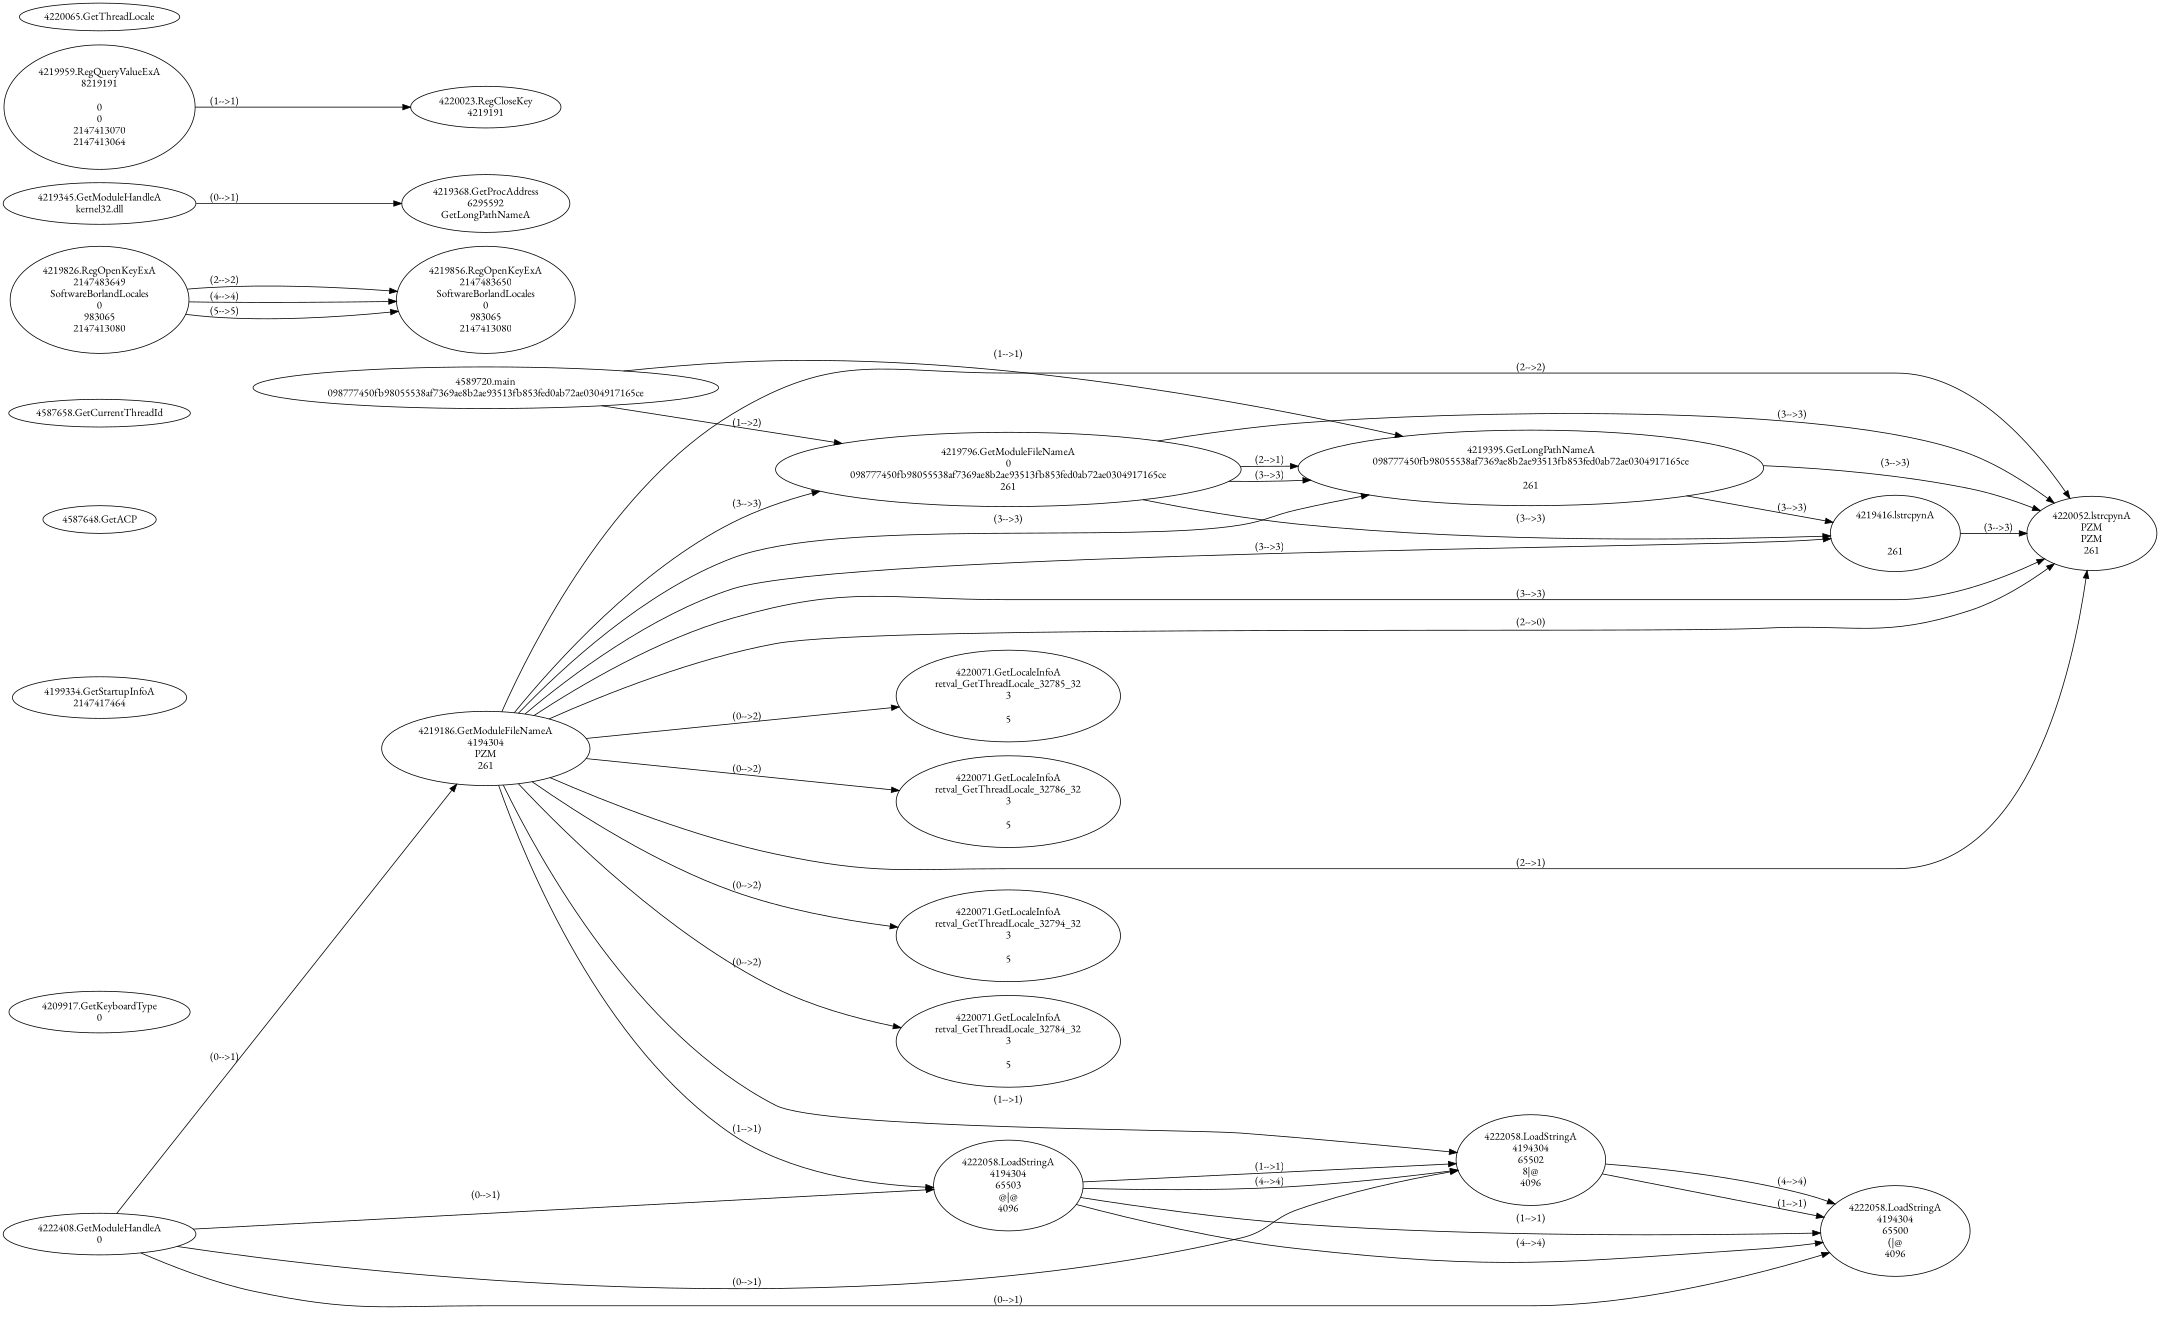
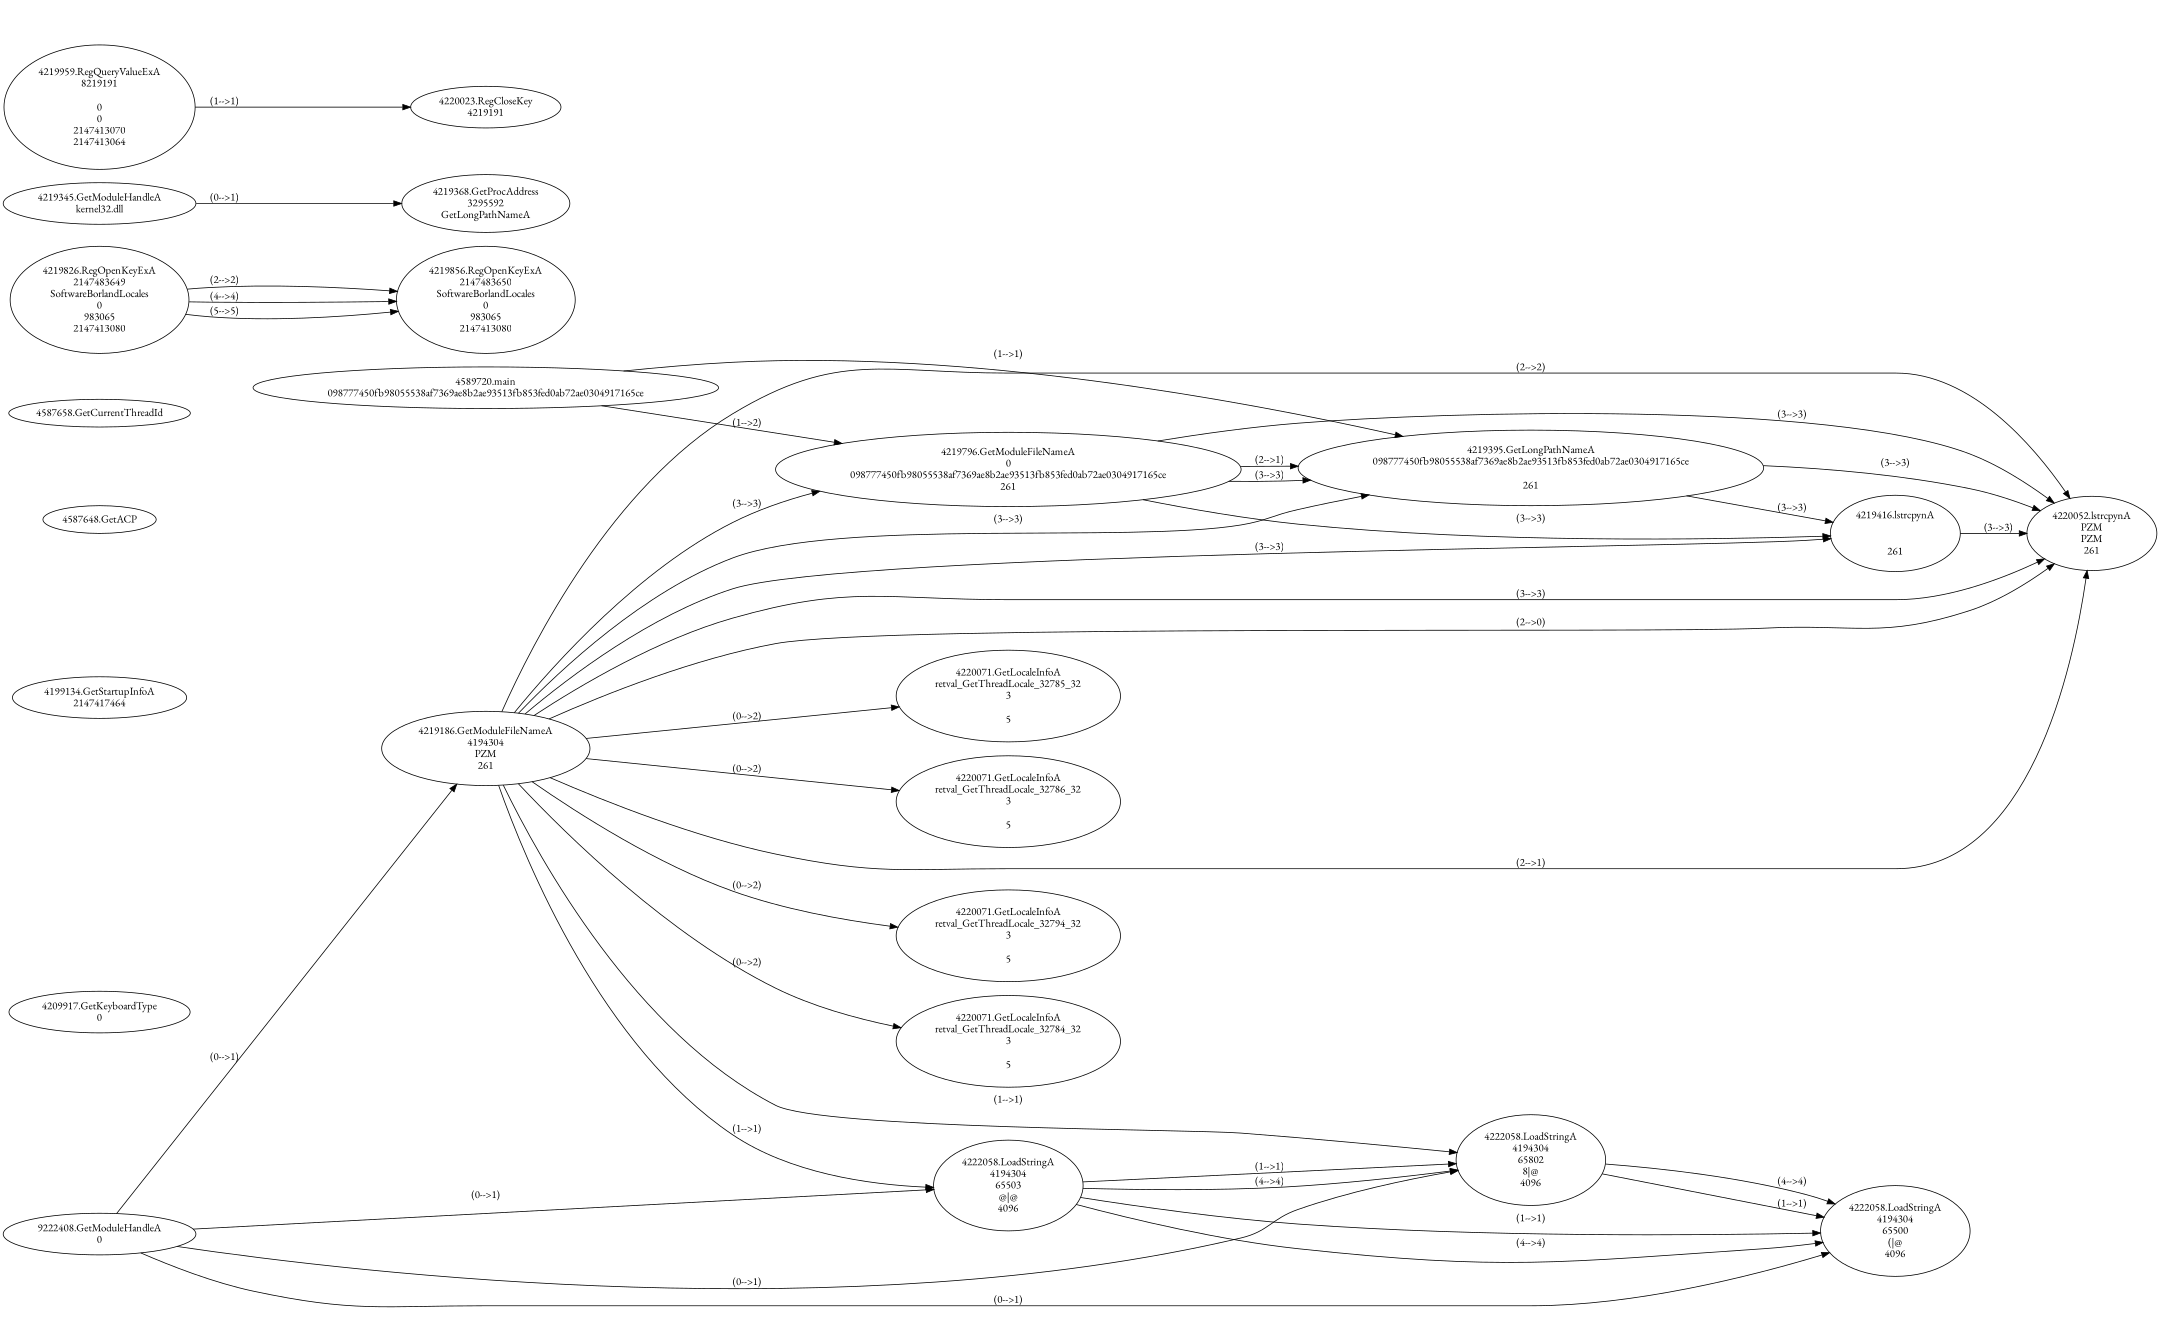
(100, 17) -> none
(486, 204) -> (486, 204)
(100, 698) -> (100, 698)
(1531, 1160) -> (1531, 1160)
(100, 1234) -> (100, 1234)
